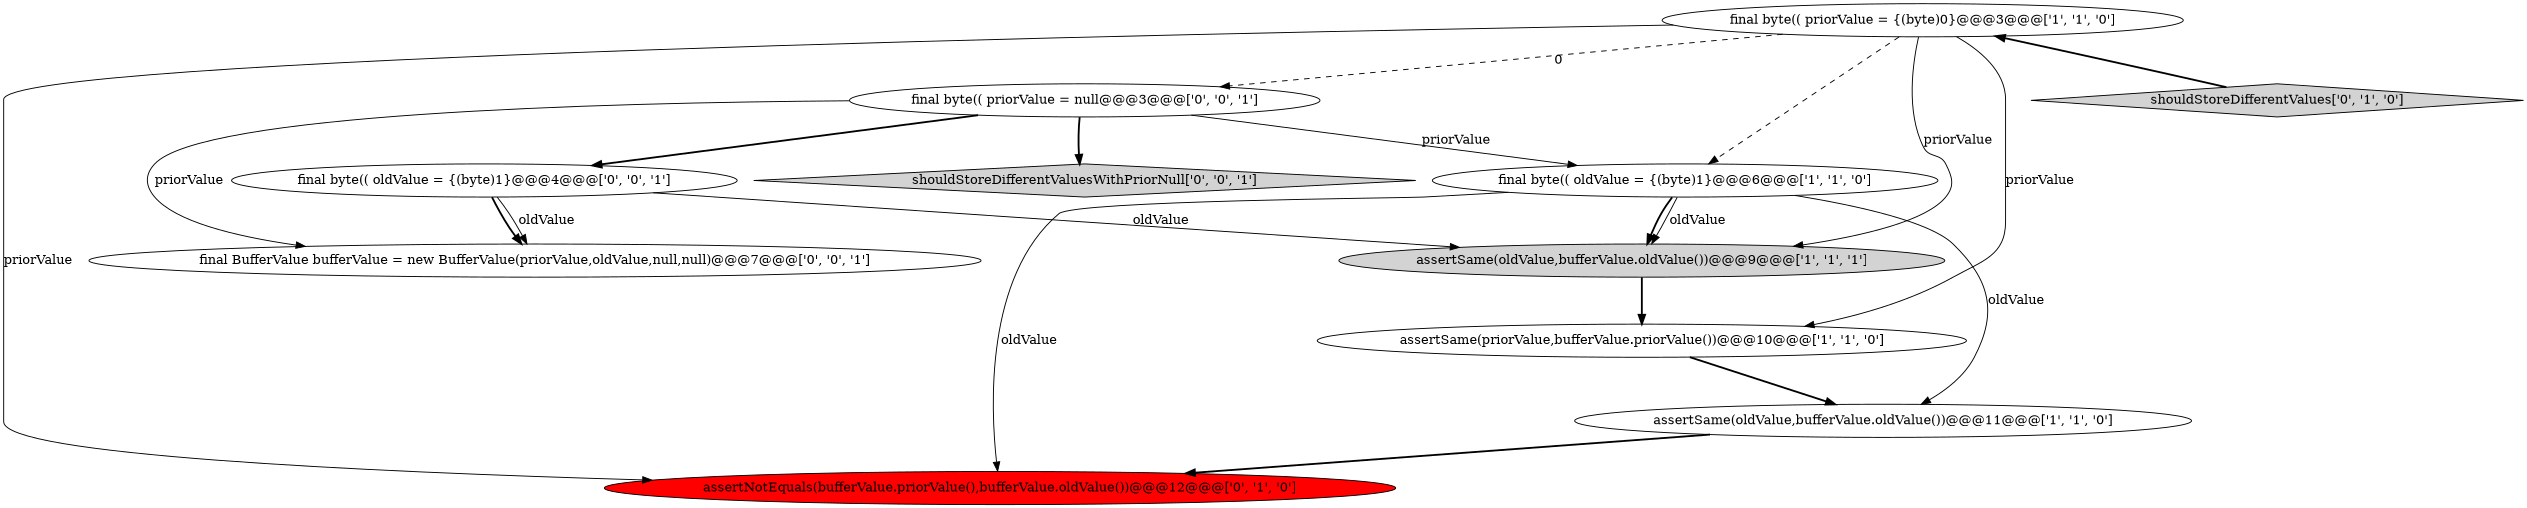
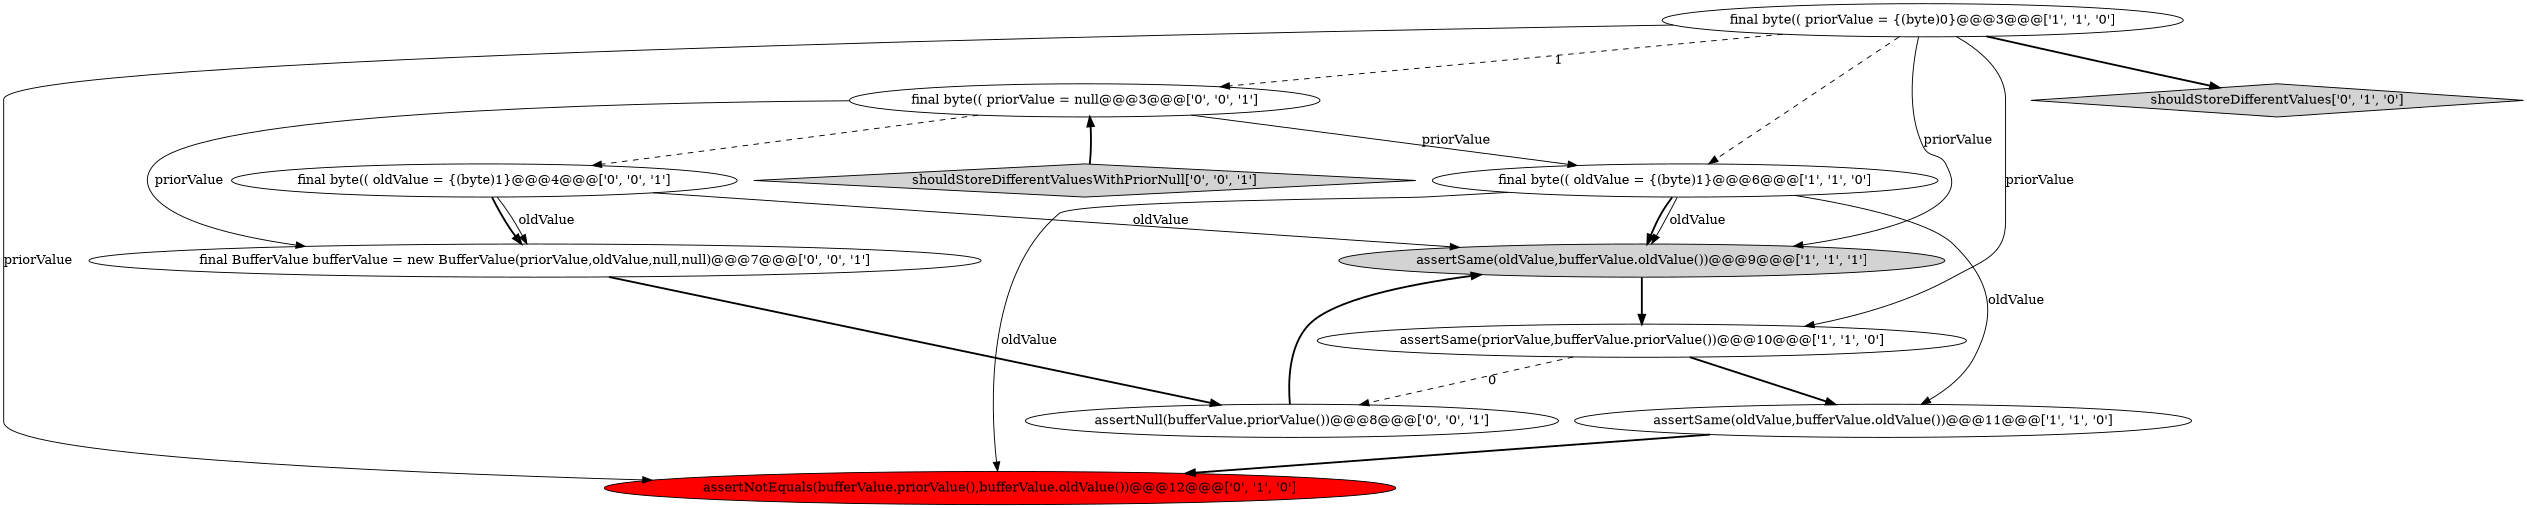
(1559, 60) -> (1559, 60)
(2116, 62) -> (2098, 61)
(1079, 136) -> (1091, 145)
(790, 140) -> (790, 140)
none -> (1292, 421)
